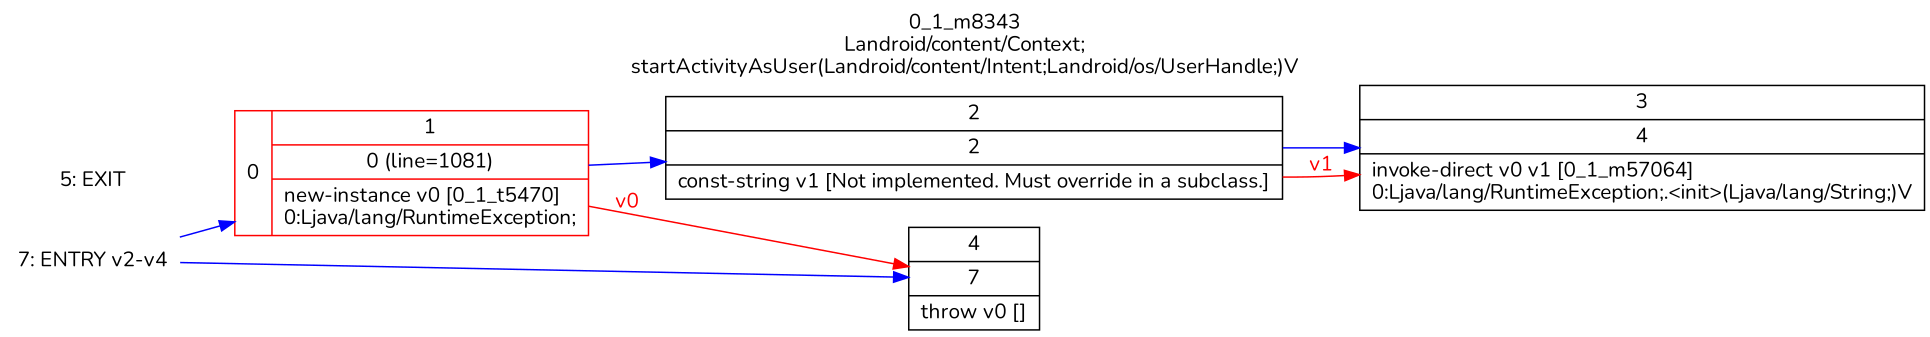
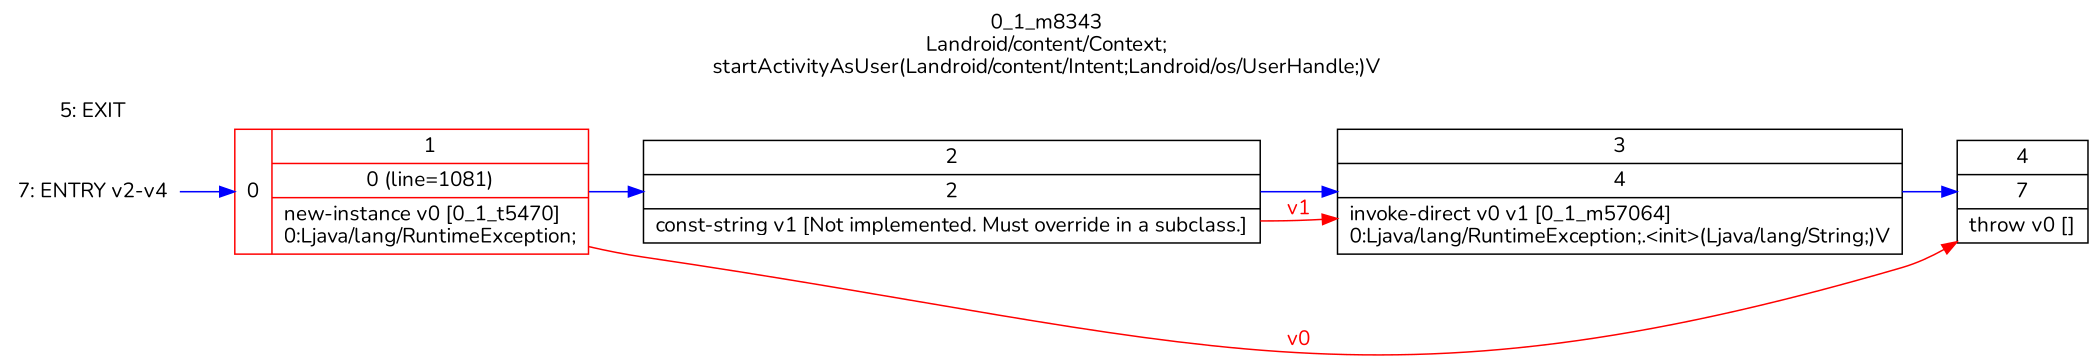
(537, 270) -> (1922, 192)
